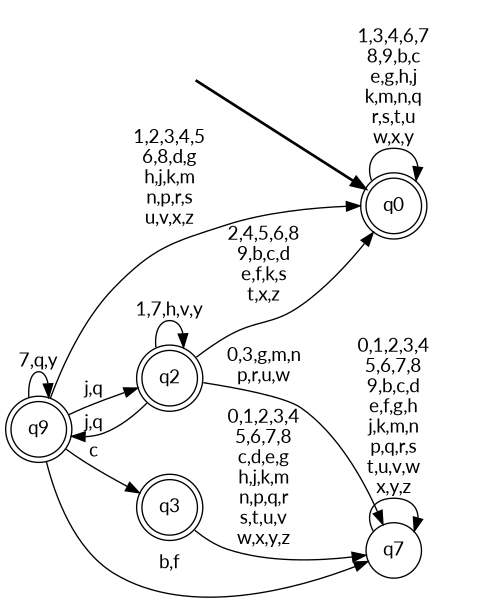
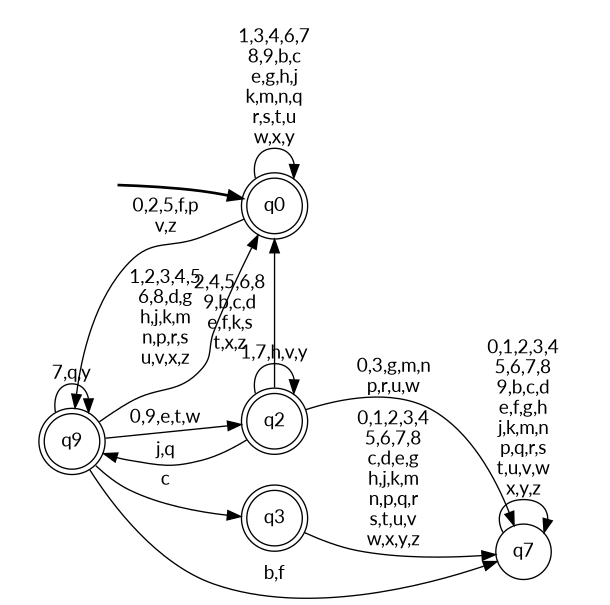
none -> (123, 270)
(94, 390) -> (166, 418)
